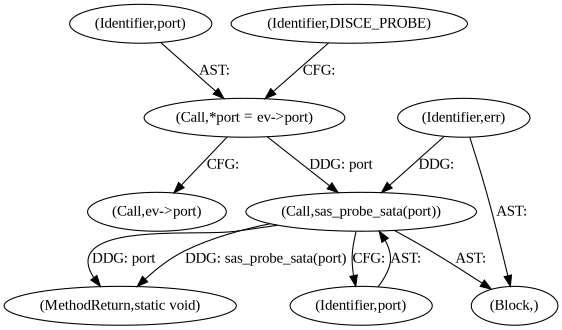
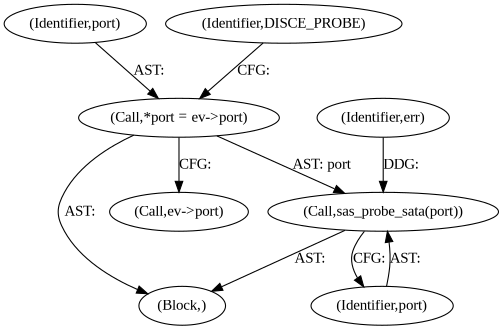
(341, 165) -> (322, 165)
(490, 206) -> (58, 214)
(120, 306) -> none
